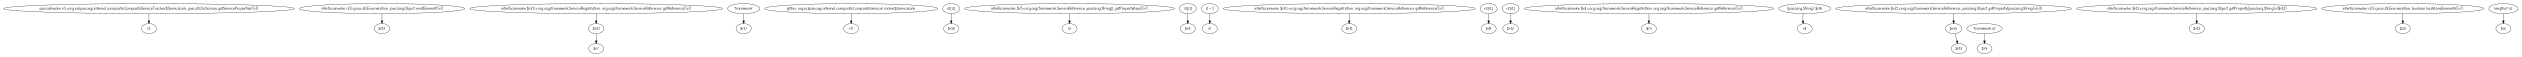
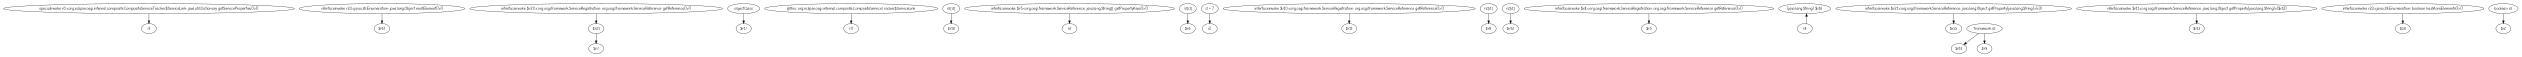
(744, 9) -> (744, 9)
(1210, 9) -> (1210, 9)
(2503, 9) -> (2503, 9)
(1803, 17) -> (1807, 20)
(1956, 37) -> (1972, 38)
